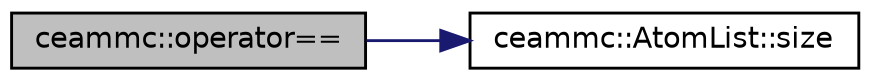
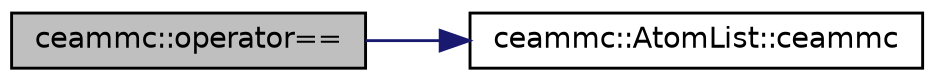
(664, 41) -> (696, 41)
